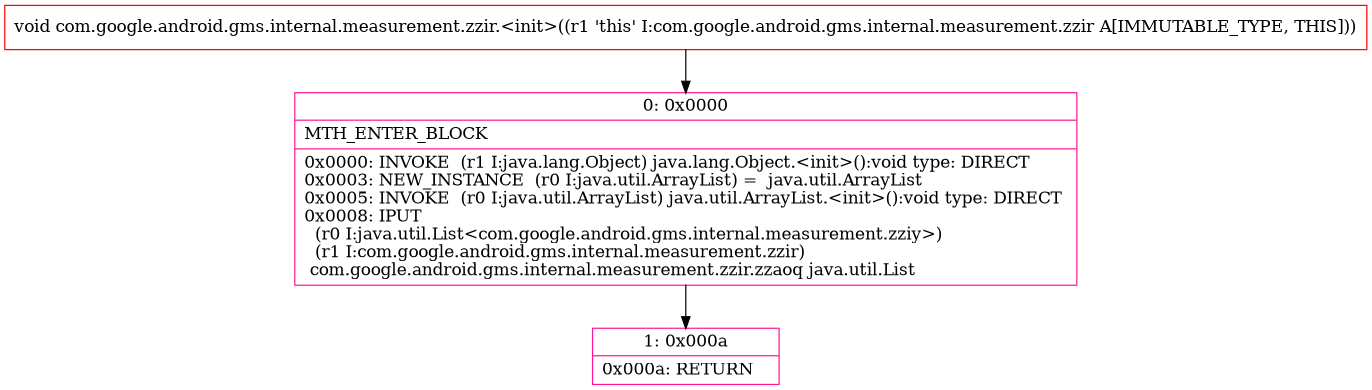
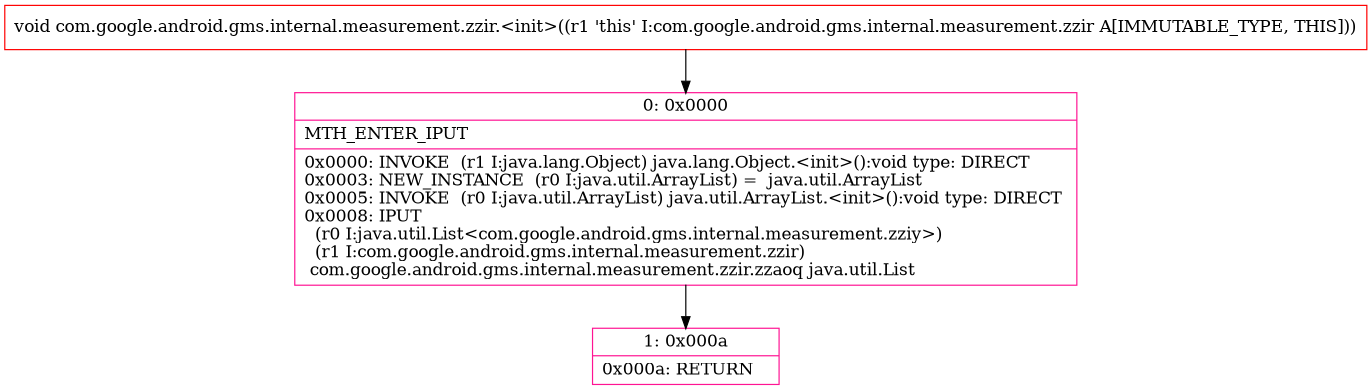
(396, 134) -> (386, 134)
